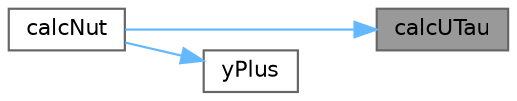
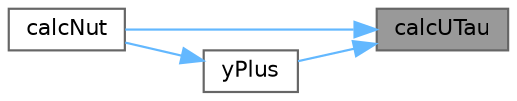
none -> (326, 55)
